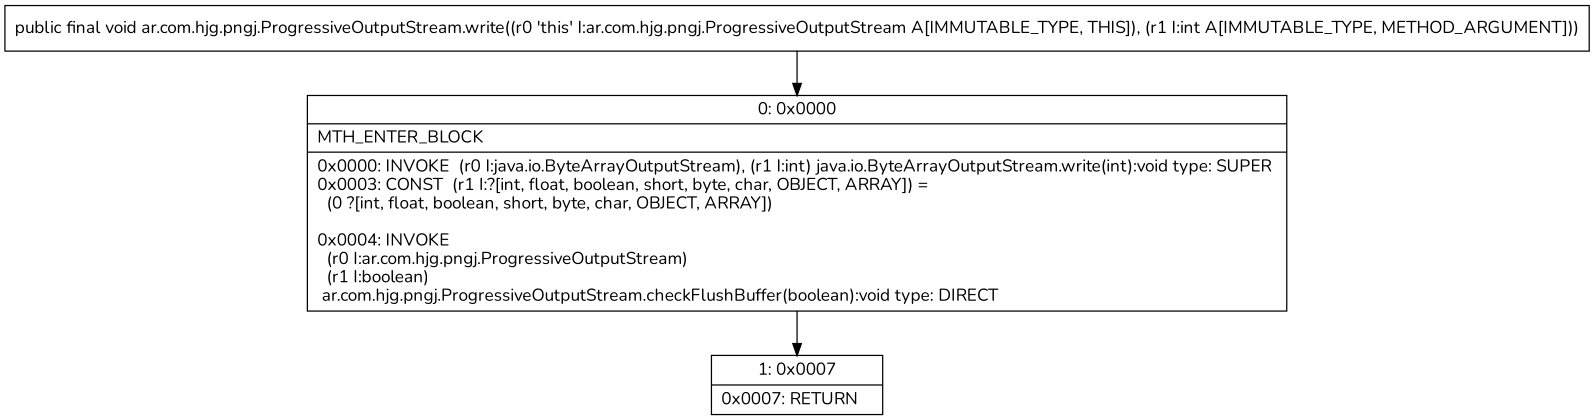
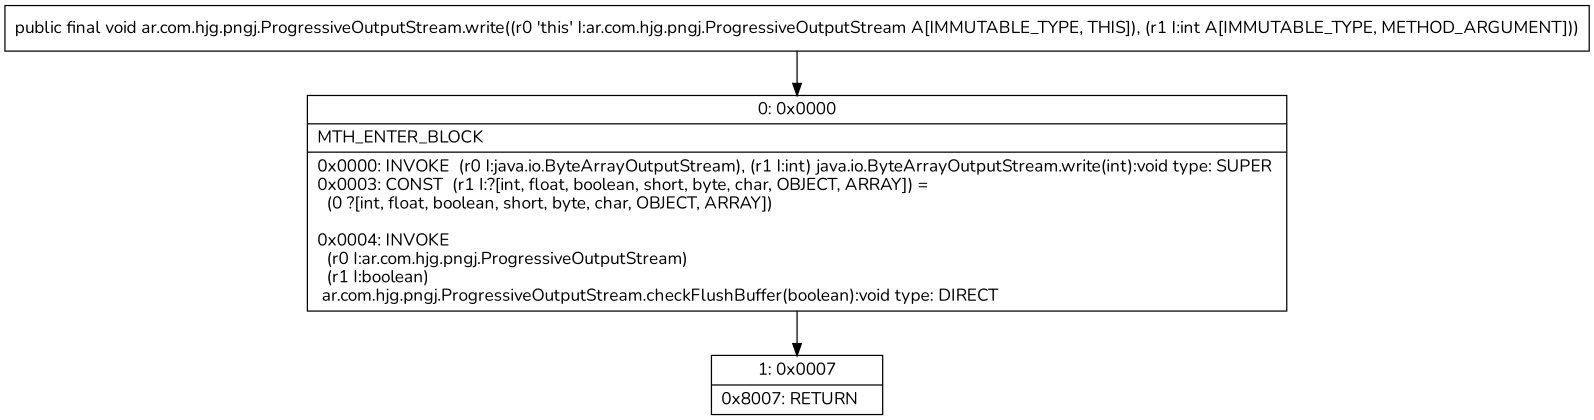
(797, 399) -> (797, 399)
